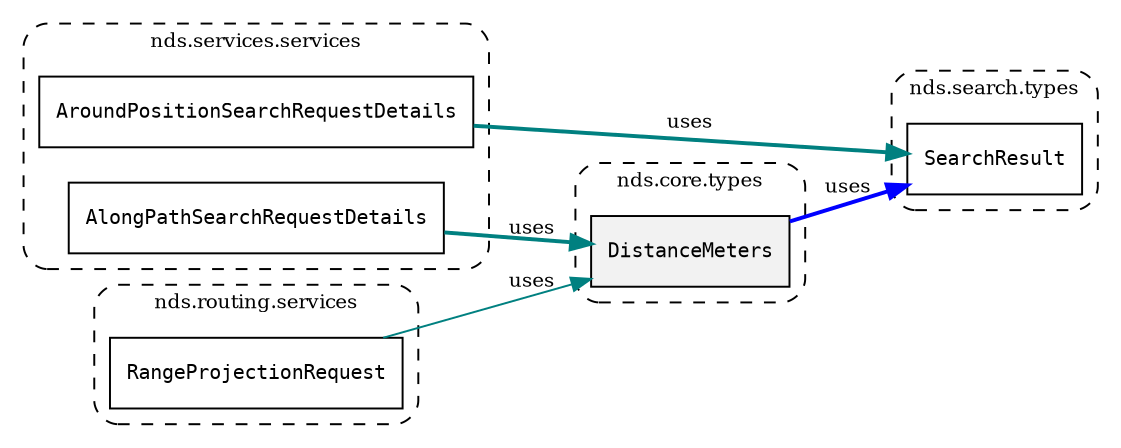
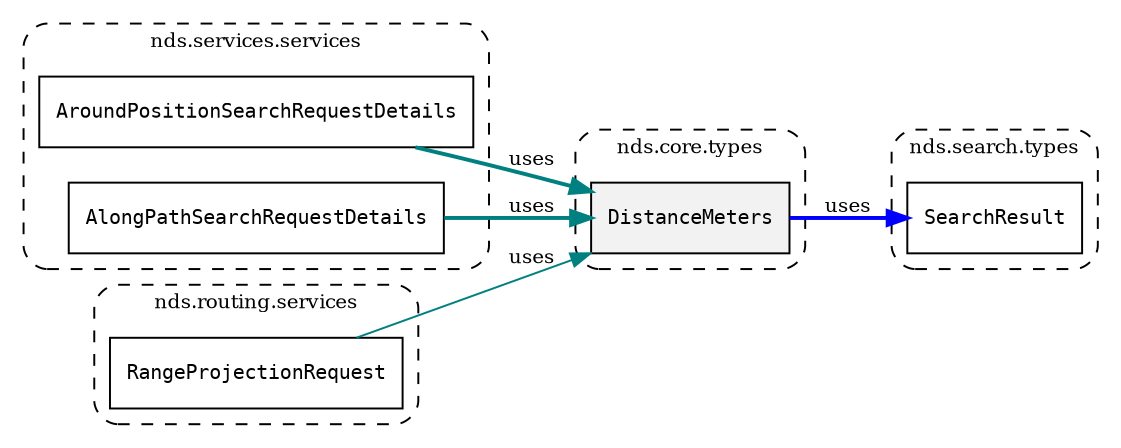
(680, 139) -> (501, 168)
